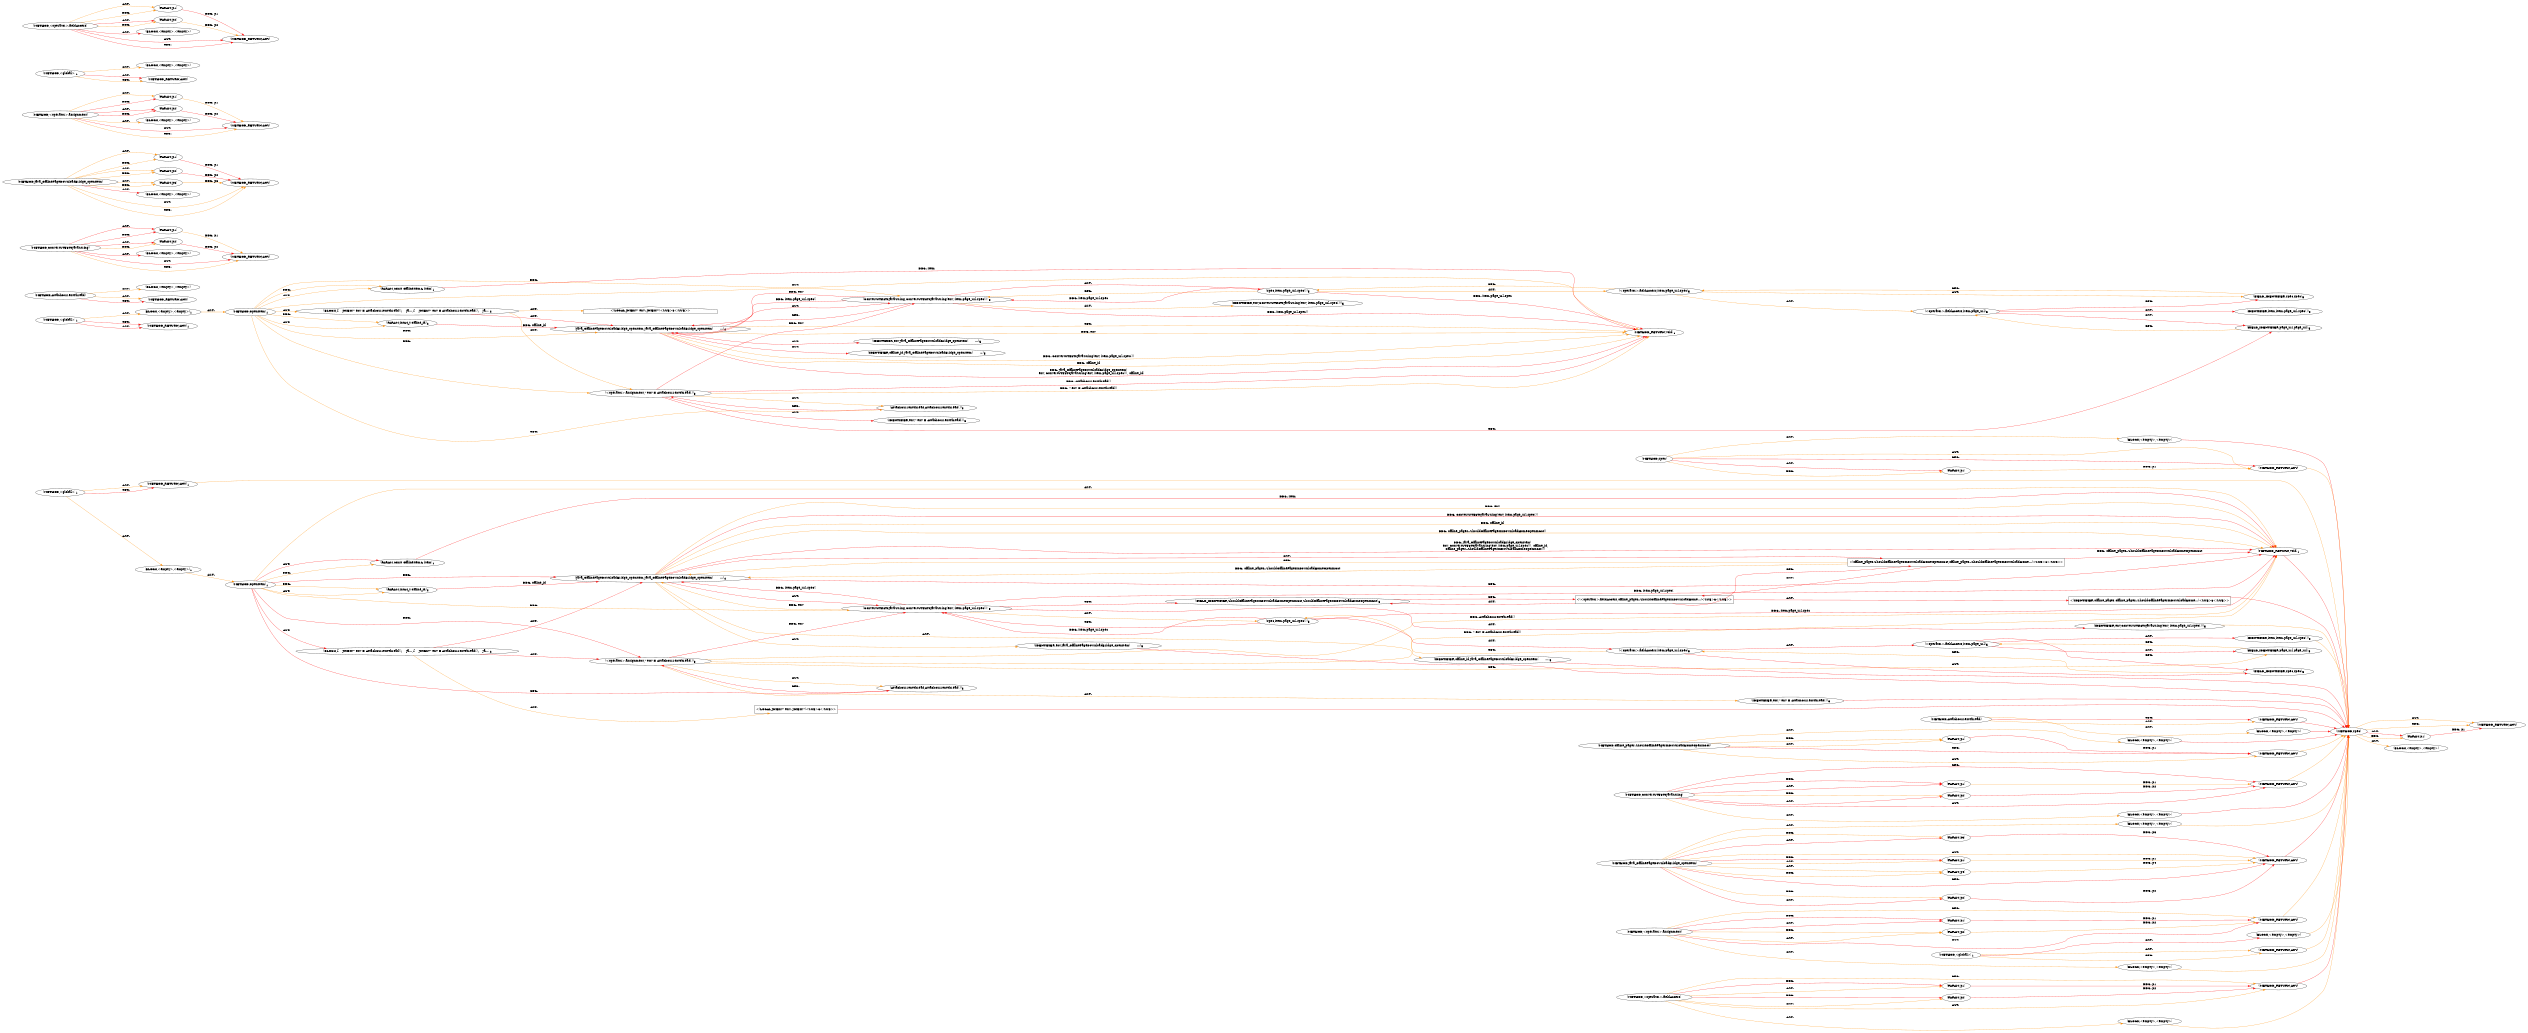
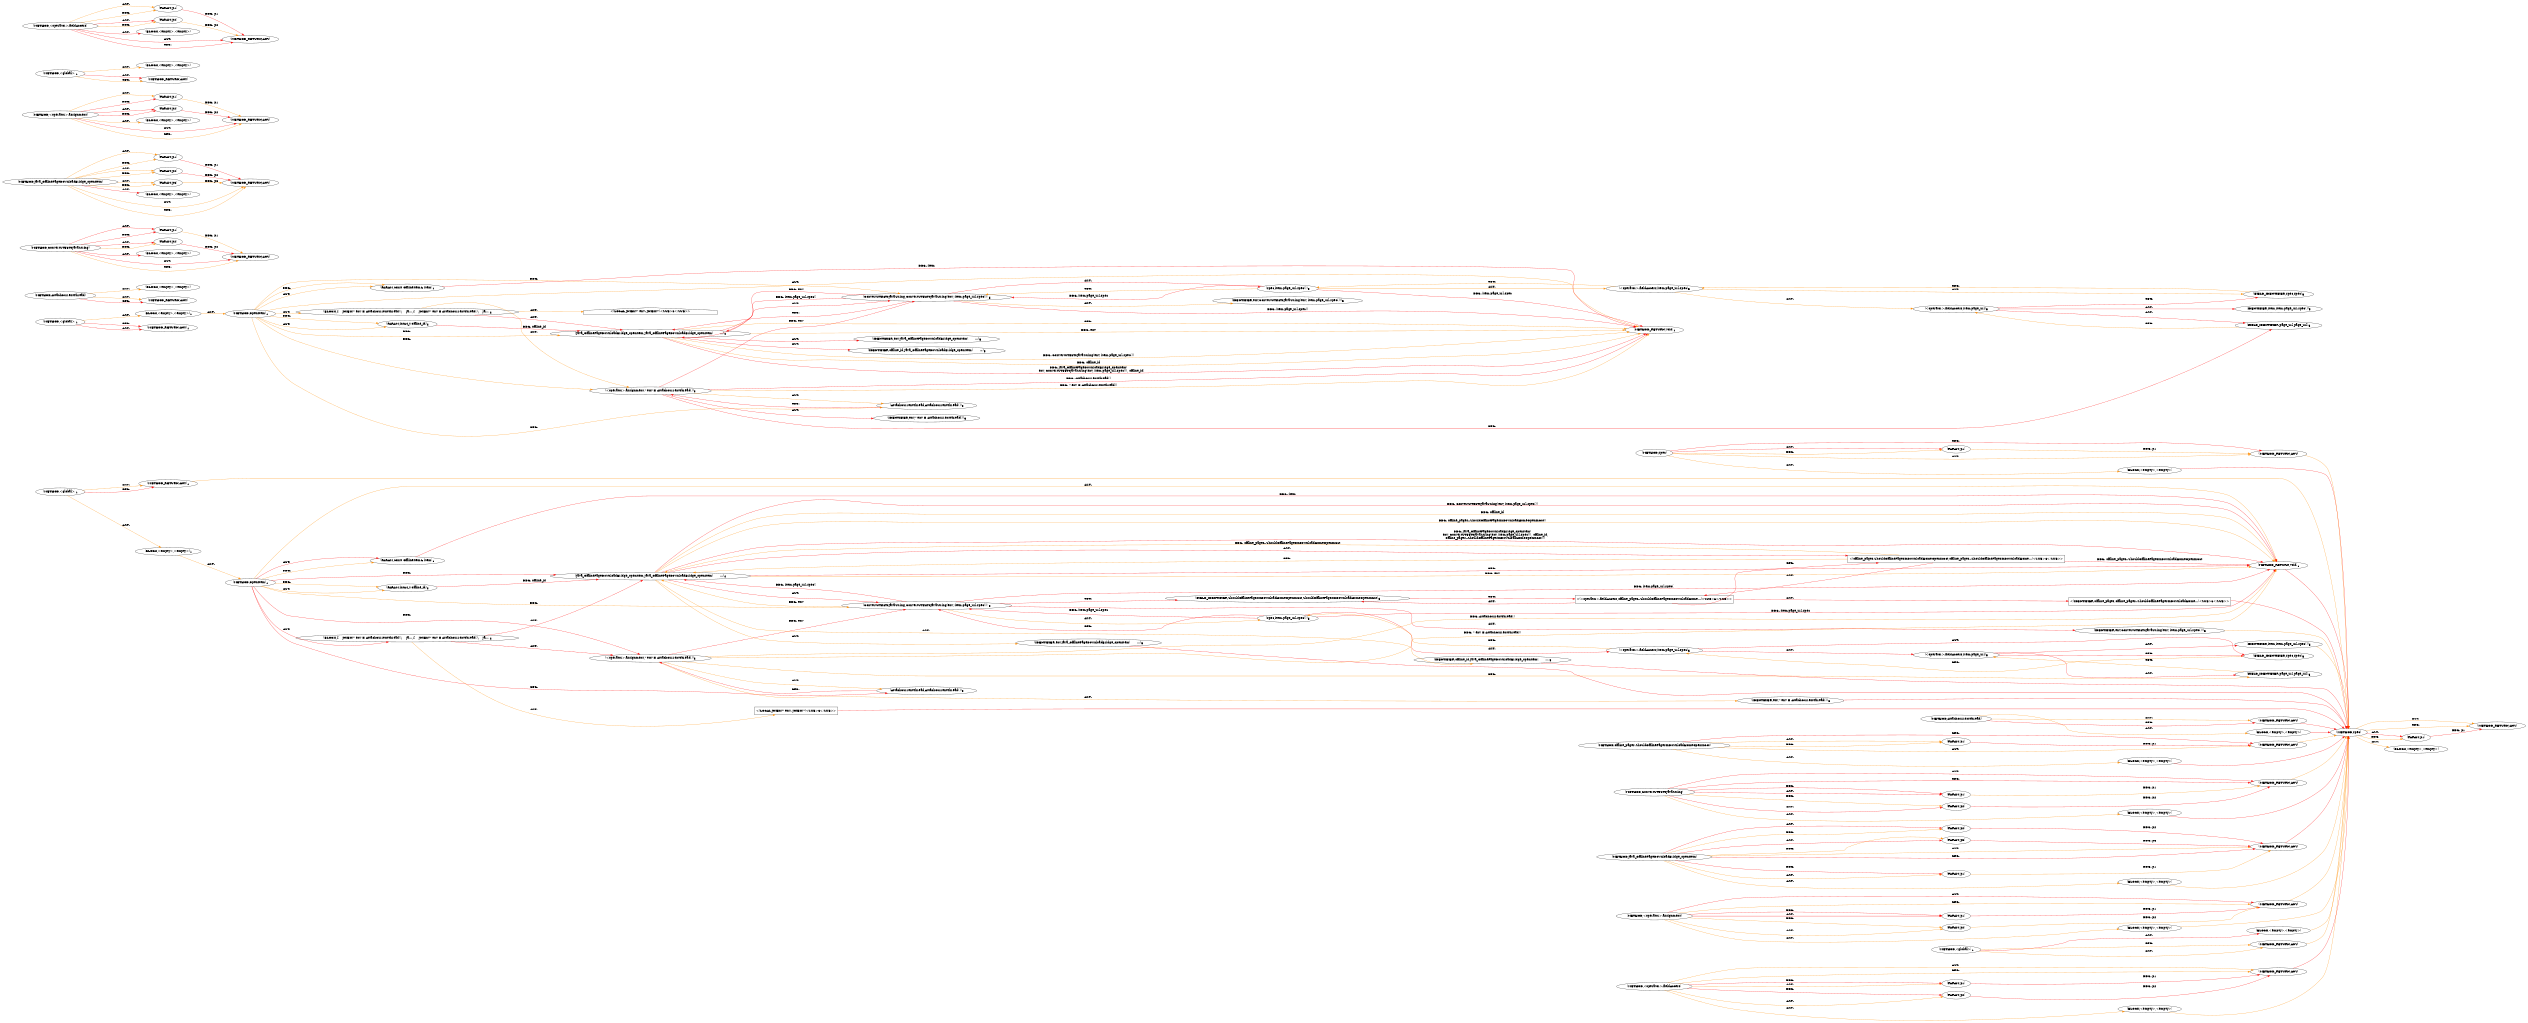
(1956, 872) -> none
